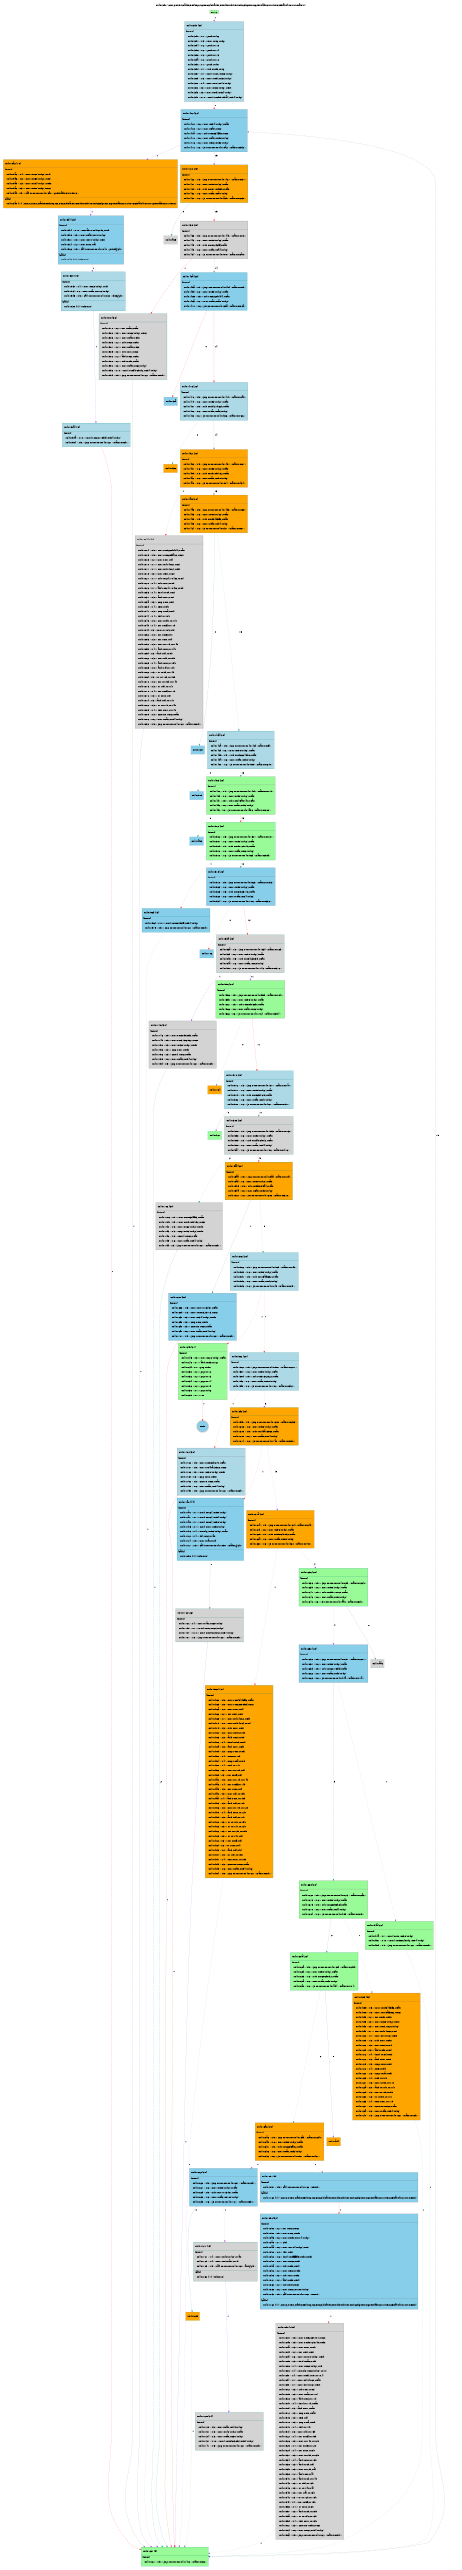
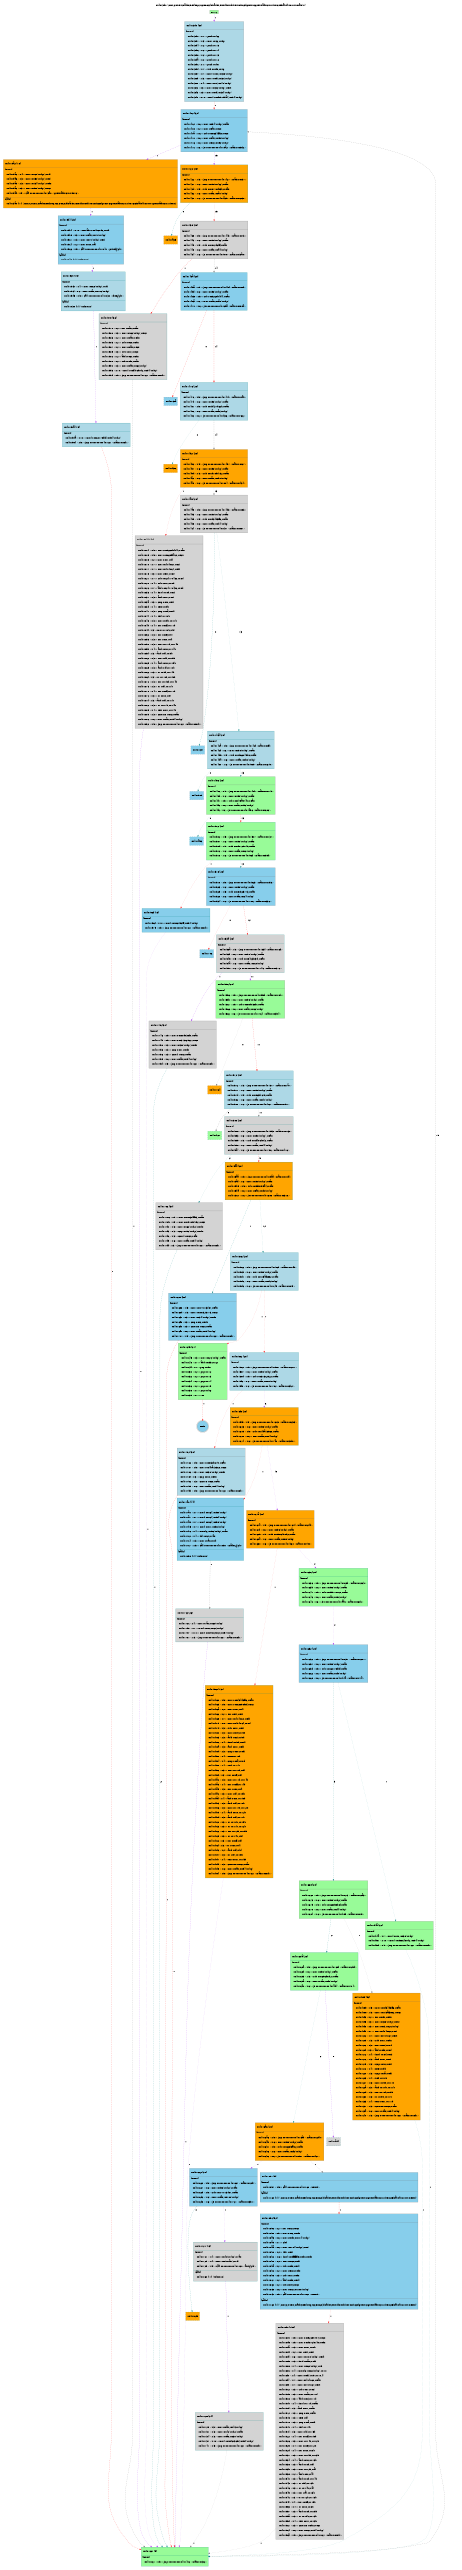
(171, 240) -> (171, 240)
(214, 514) -> (214, 514)
(264, 1226) -> (264, 1226)
(377, 1664) -> none
(334, 2142) -> (334, 2142)
(191, 2433) -> (215, 2500)
